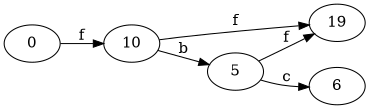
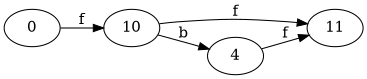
(337, 23) -> (335, 28)
(236, 72) -> (236, 56)
(337, 86) -> none
